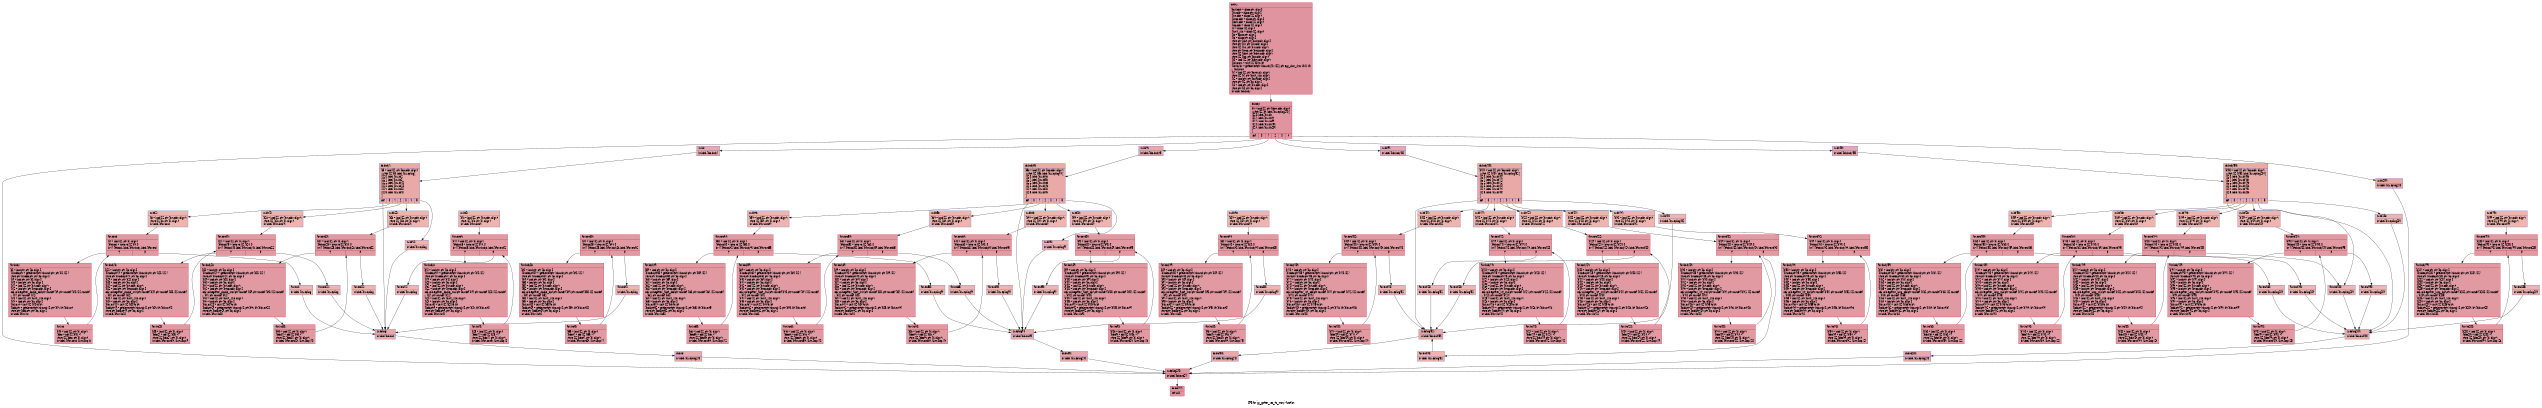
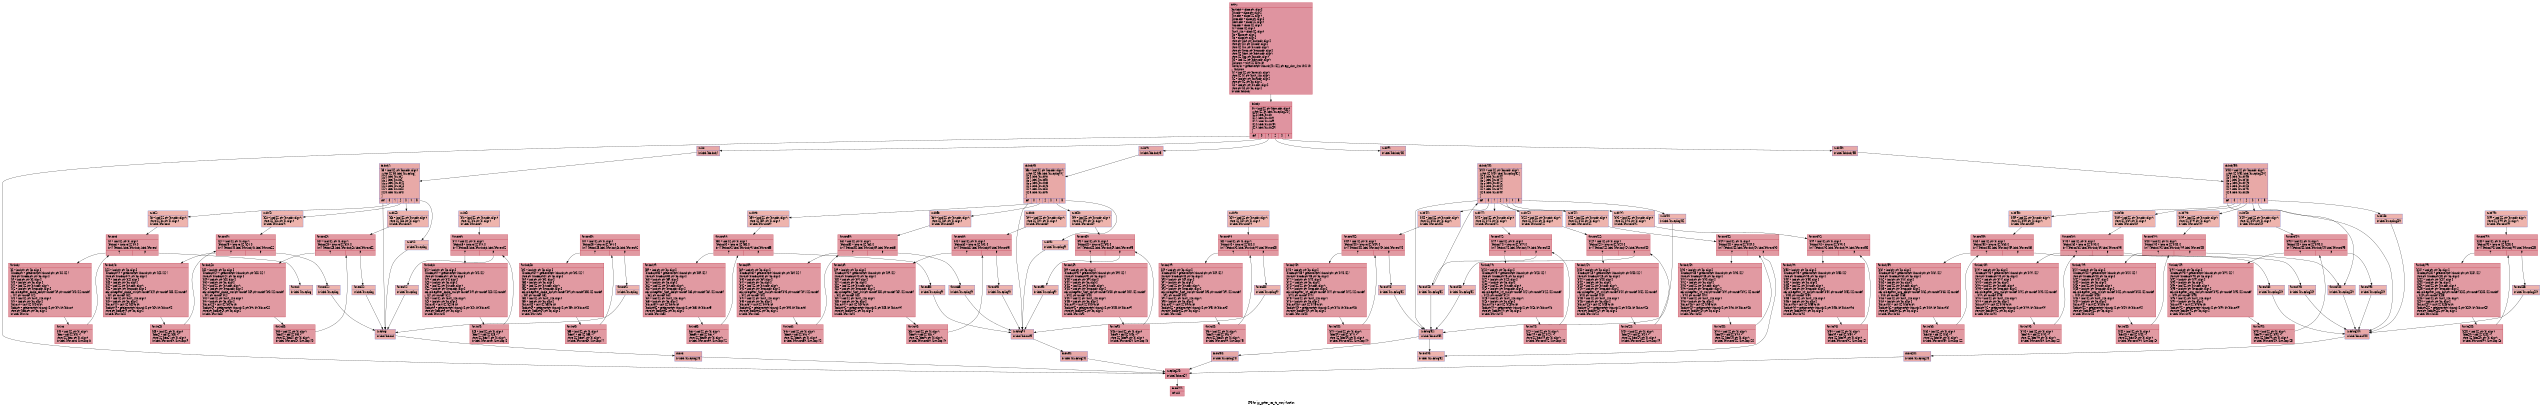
(1441, 165) -> (1453, 244)
(2389, 183) -> none
(1045, 206) -> none
(328, 325) -> none
(1432, 346) -> (1430, 344)
